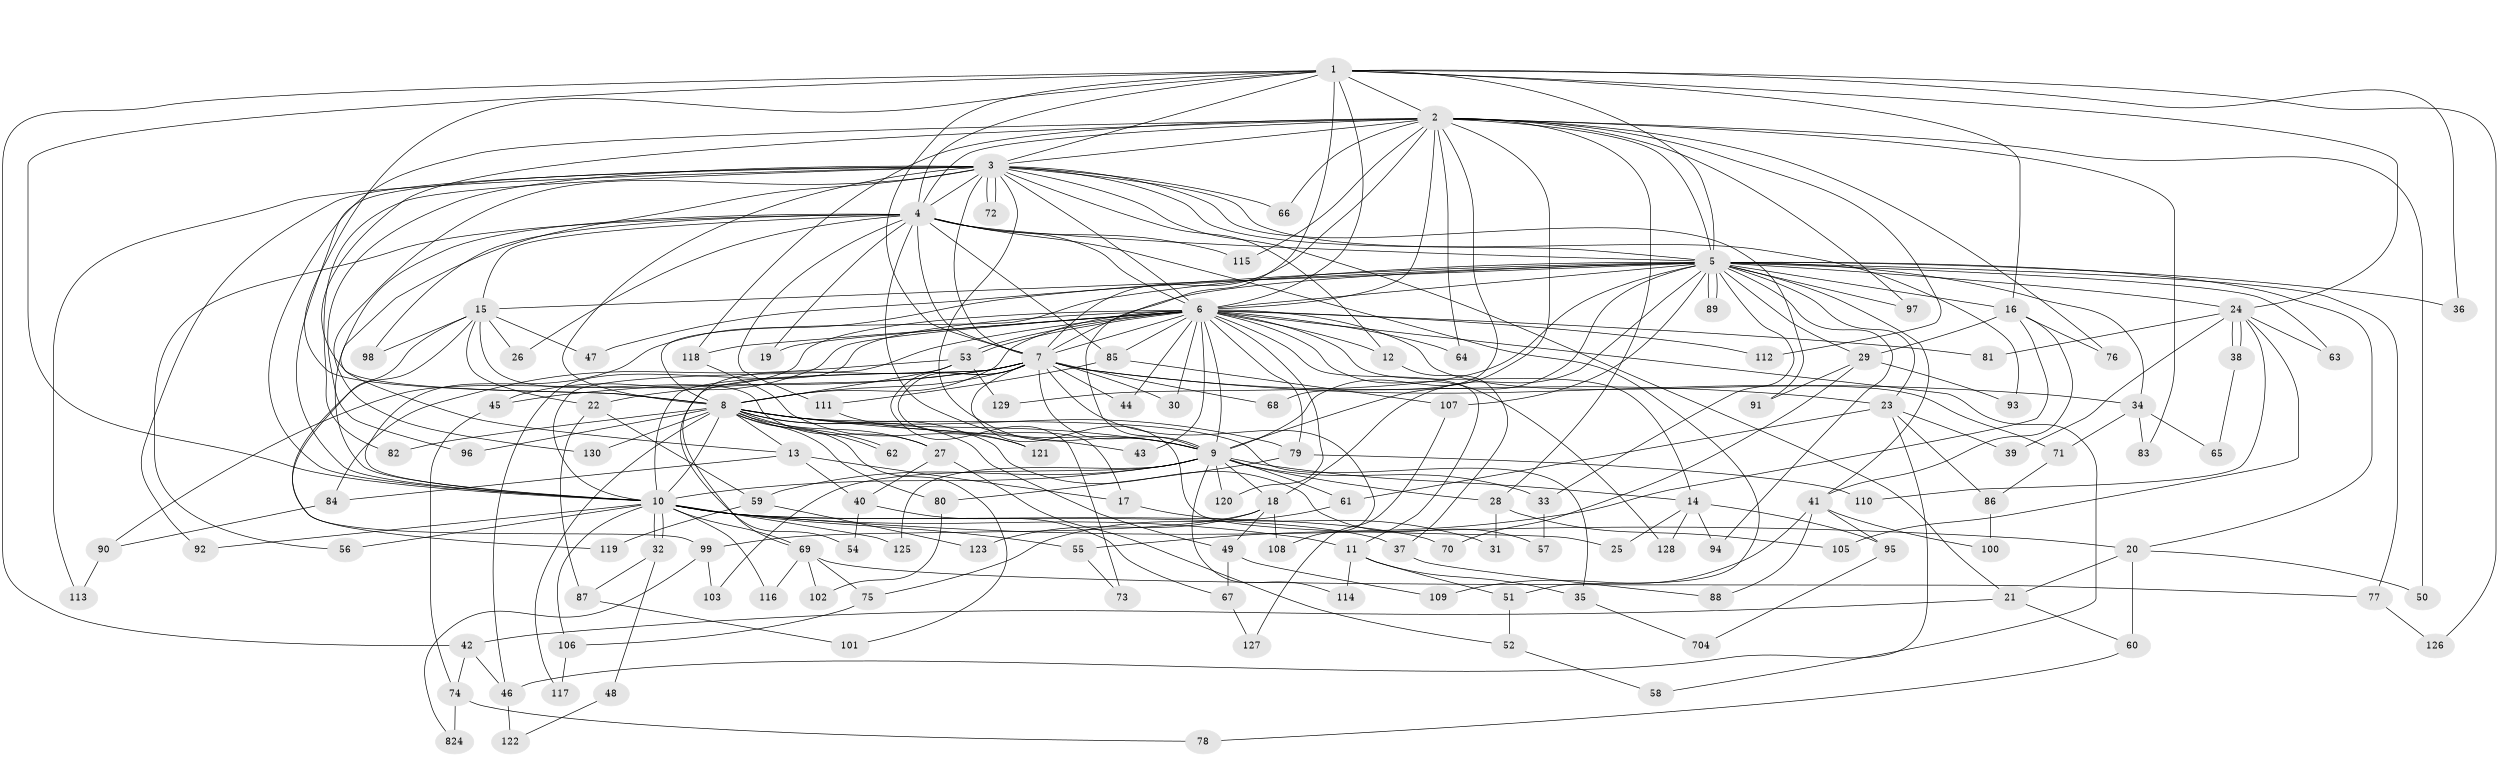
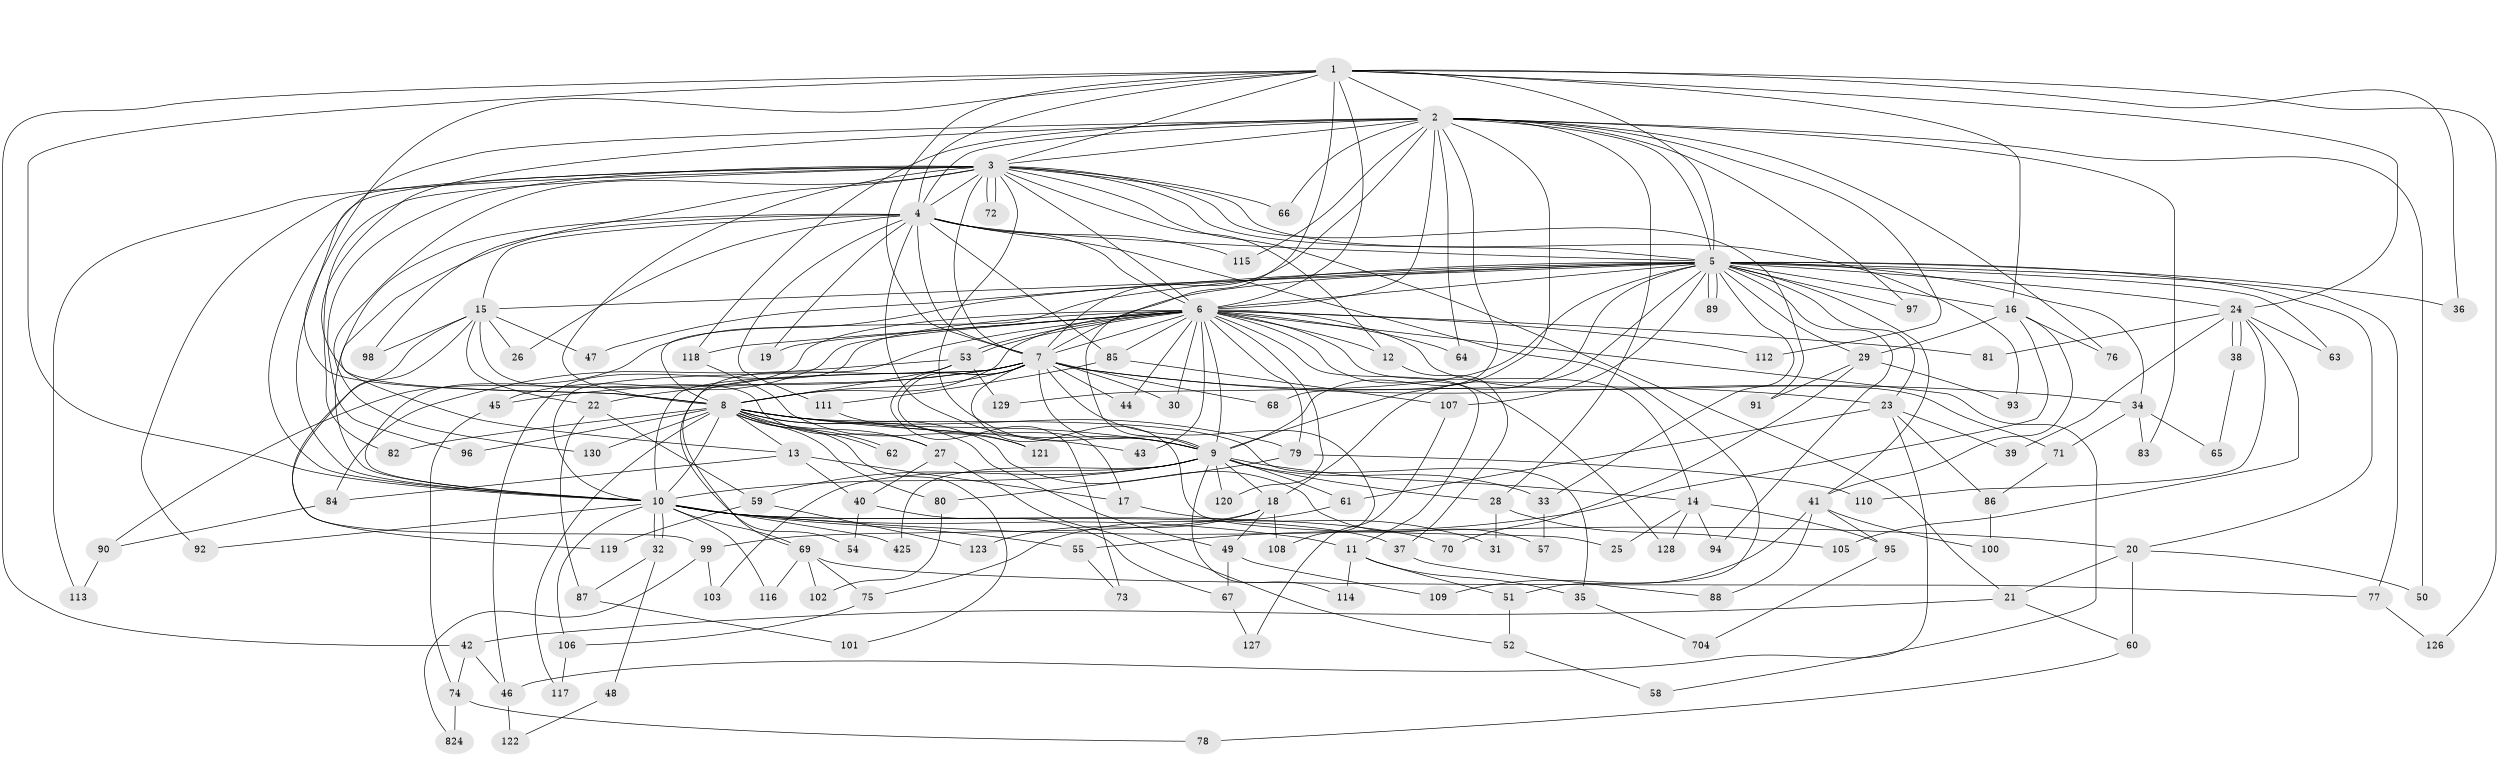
(345, 550) -> none
(903, 550) -> (903, 550)
